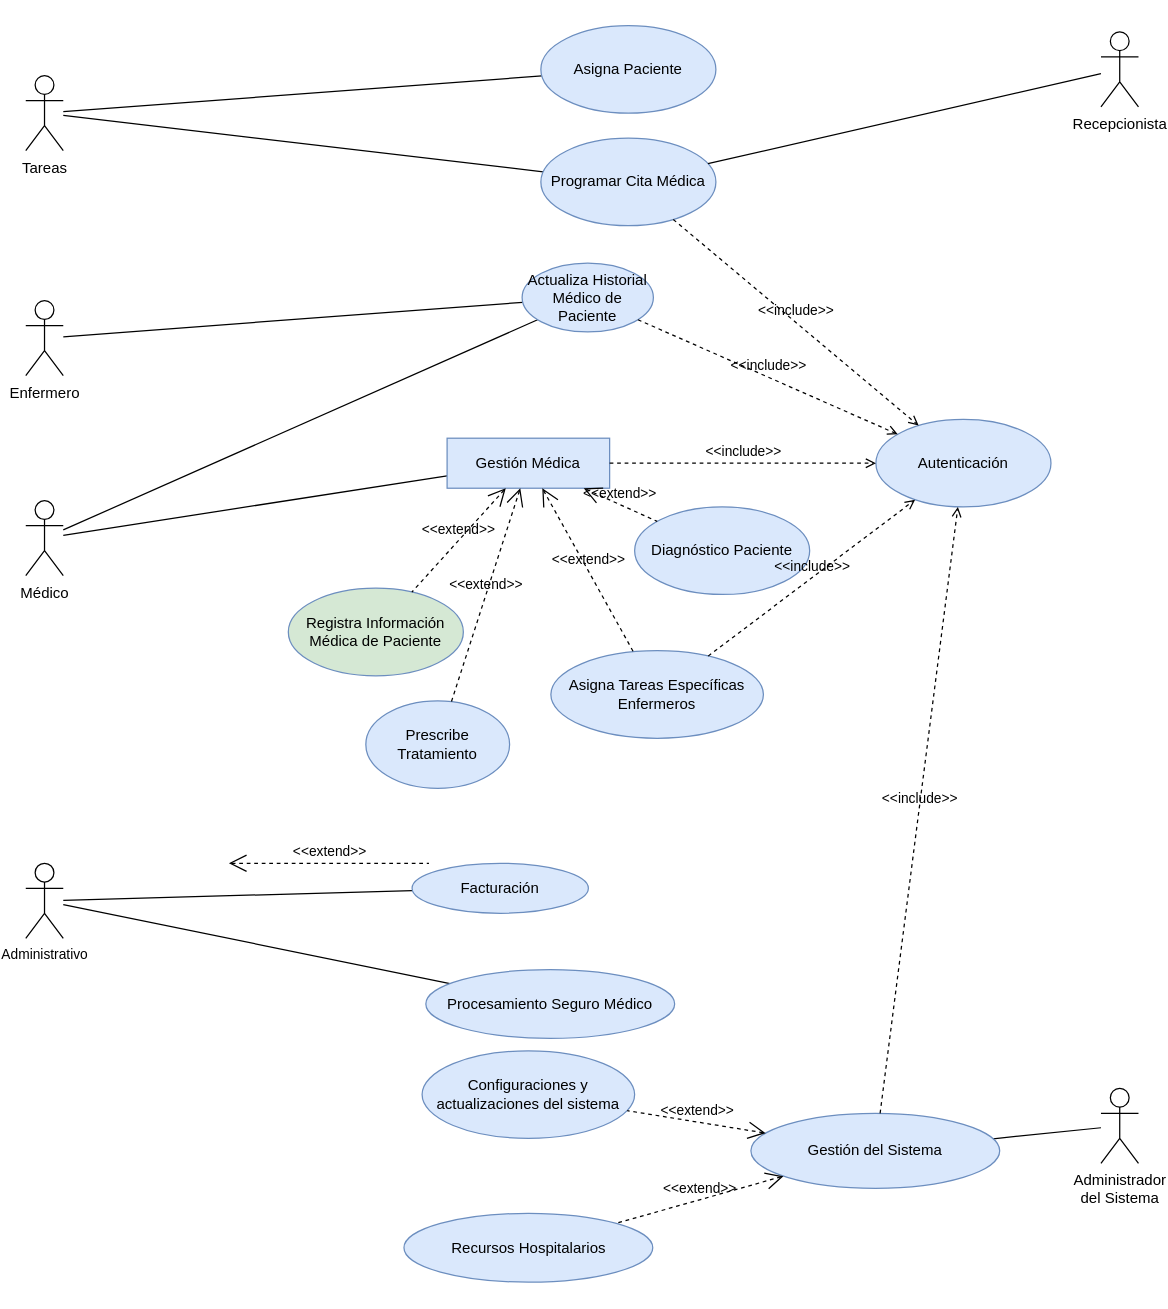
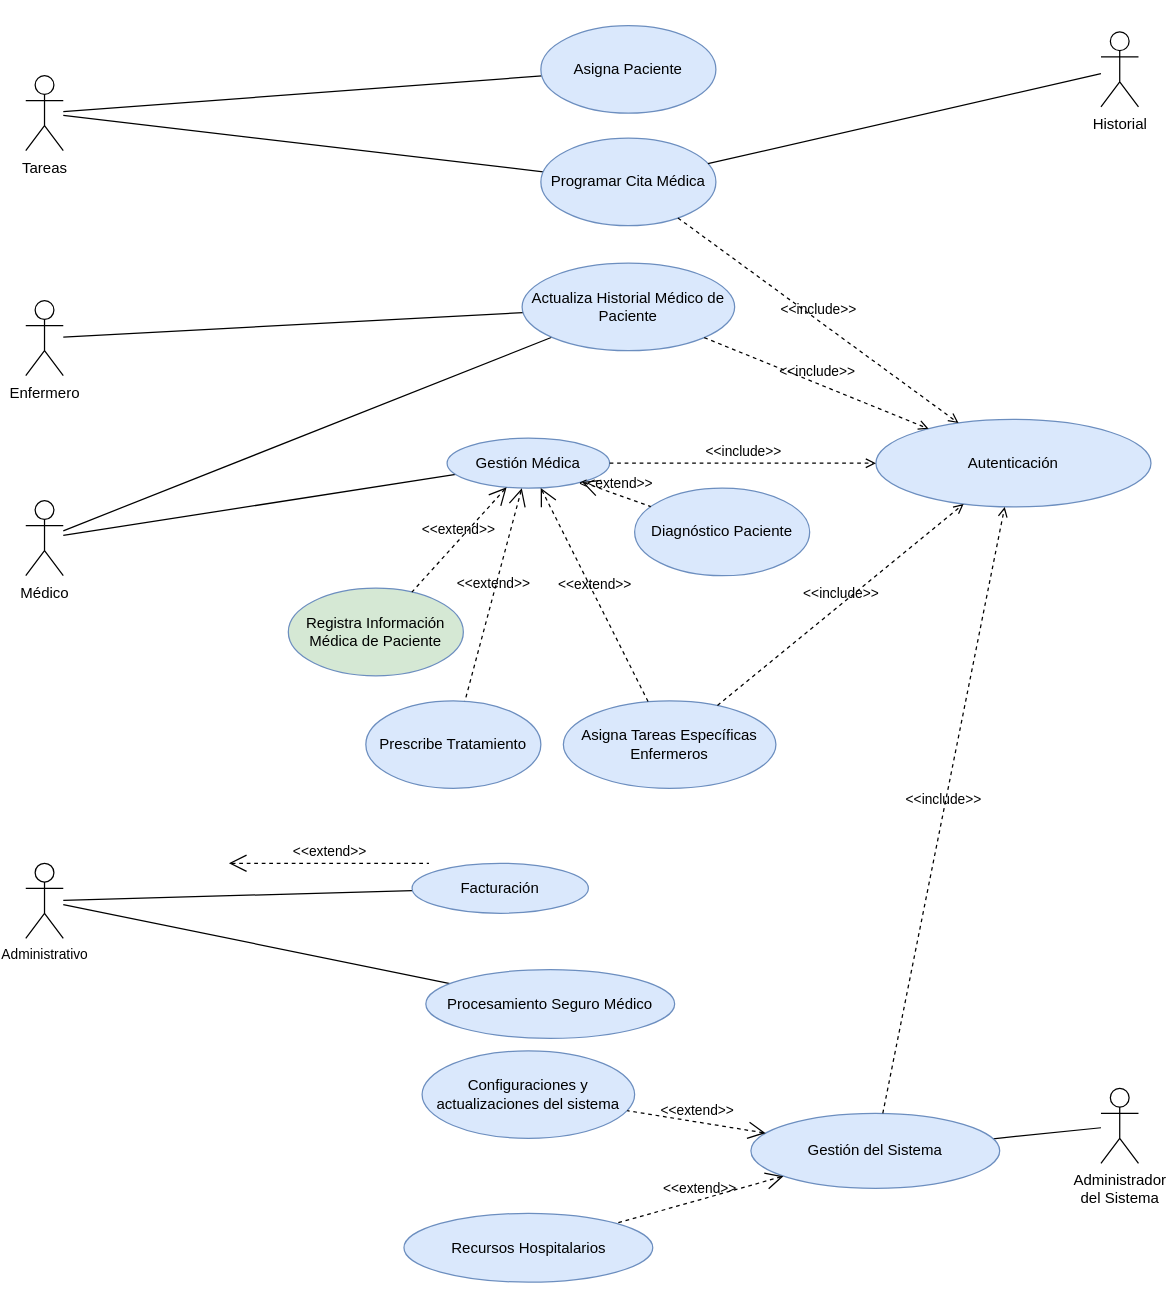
(1120, 125) -> (1120, 125)
(588, 298) -> (628, 307)
(528, 463) -> (528, 463)
(963, 463) -> (1013, 463)
(722, 551) -> (722, 532)
(657, 694) -> (669, 744)
(438, 744) -> (453, 744)
